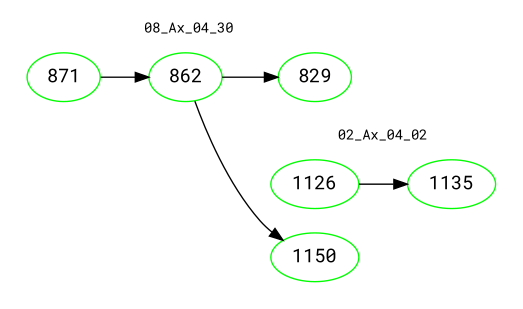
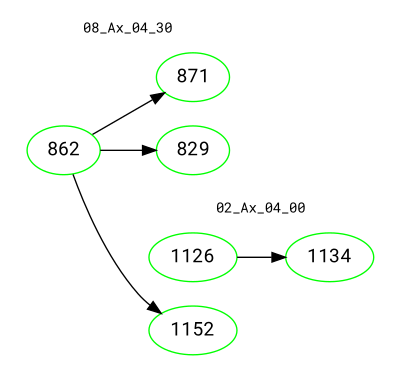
(118, 77) -> (122, 117)
(383, 136) -> (261, 209)
(452, 184) -> (330, 257)
(315, 257) -> (193, 330)
